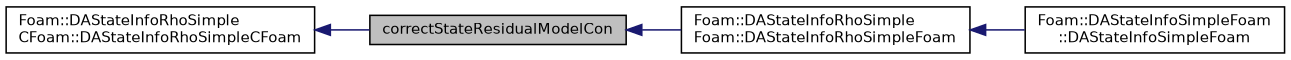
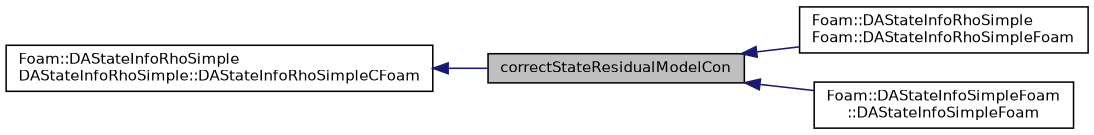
(160, 30) -> (219, 68)
(1005, 30) -> (787, 88)
